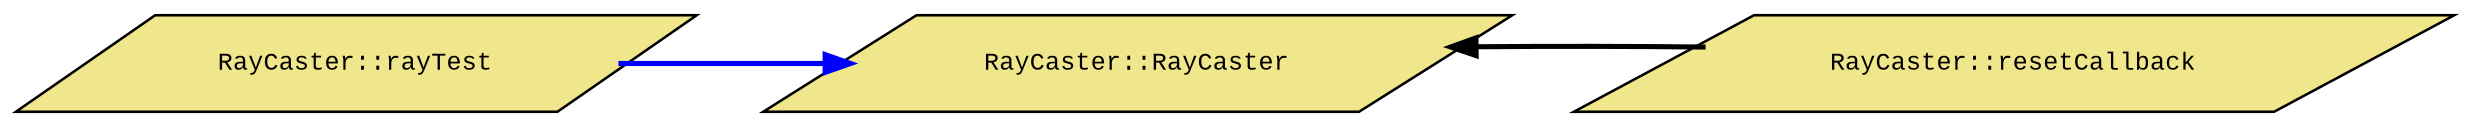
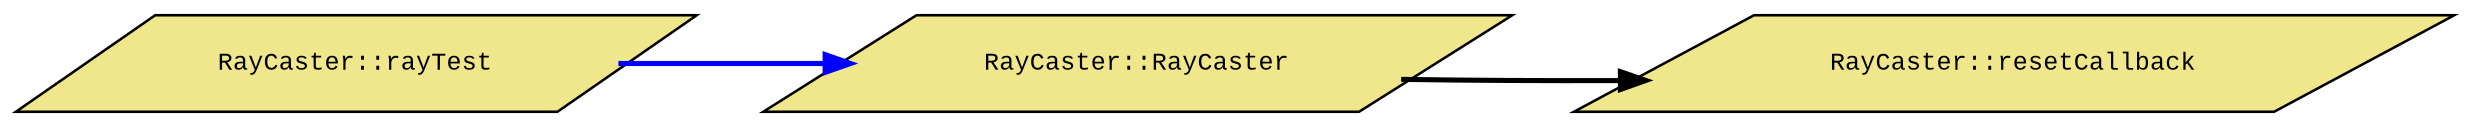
(1591, 46) -> (1510, 80)
